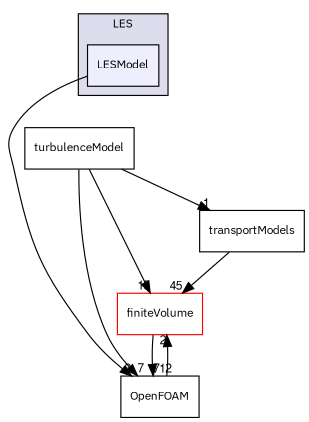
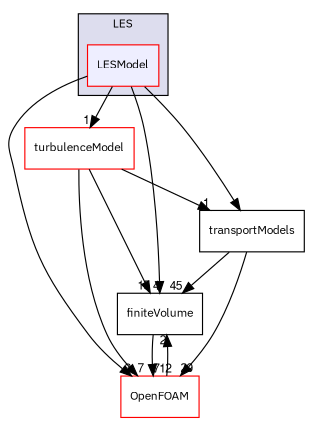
(123, 66) -> (123, 66)
none -> (104, 103)
none -> (193, 141)
(79, 148) -> (79, 148)
none -> (151, 173)
none -> (224, 313)
(160, 314) -> (160, 314)
(160, 397) -> (160, 397)
